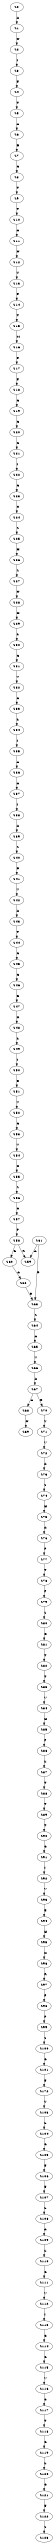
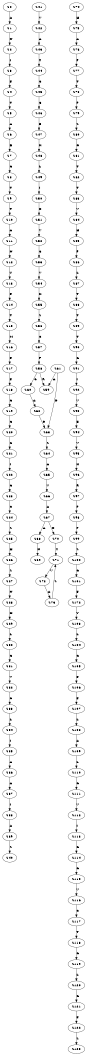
(17, 867) -> none
(44, 1484) -> (54, 583)
(46, 1932) -> (78, 443)
